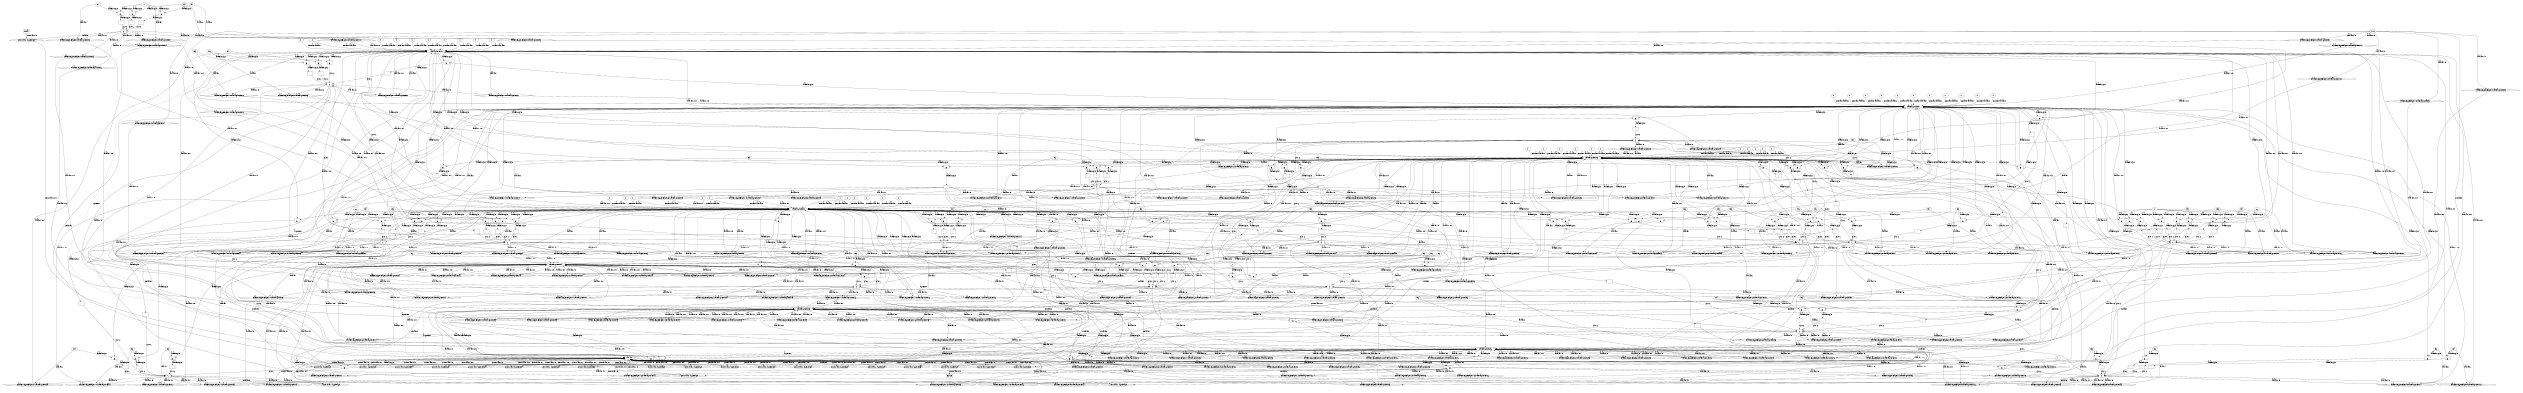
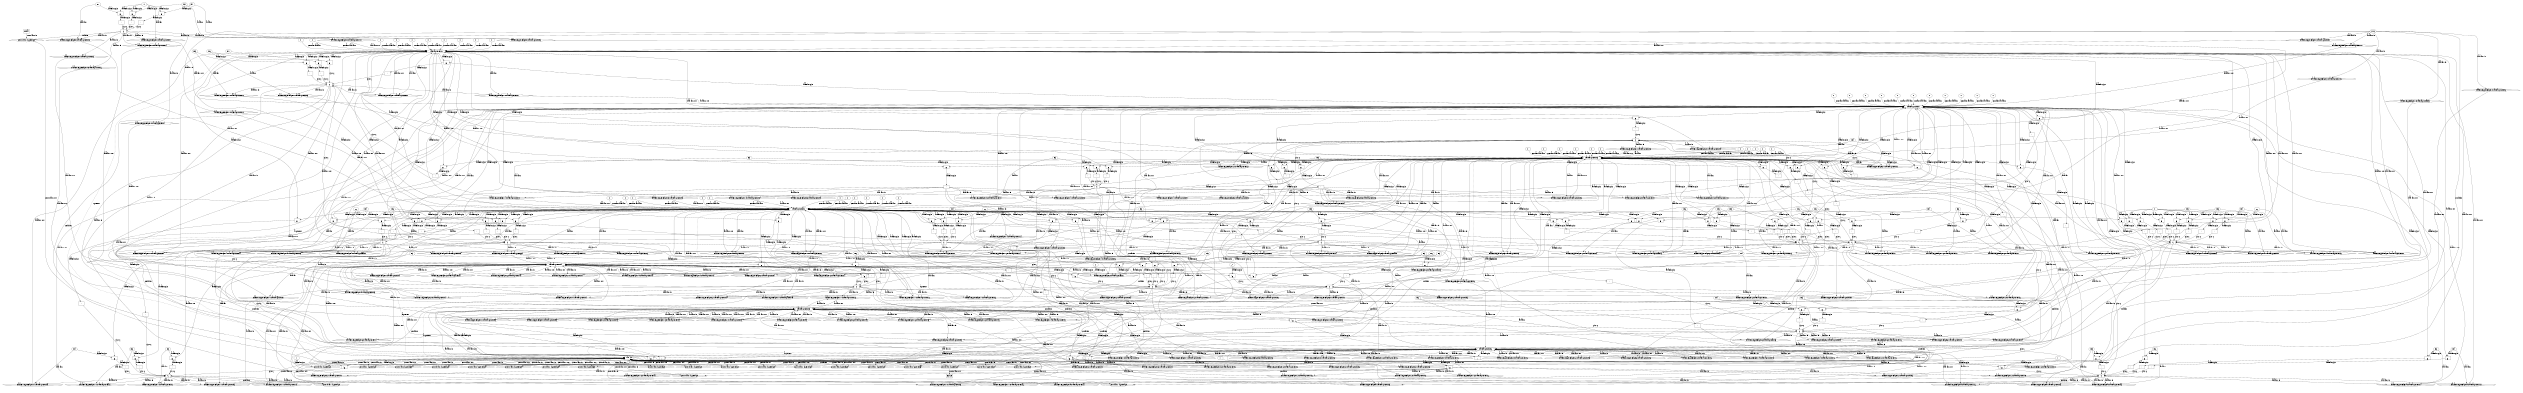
(134, 187) -> (134, 187)
(1707, 254) -> (1707, 254)
(329, 277) -> (828, 267)
